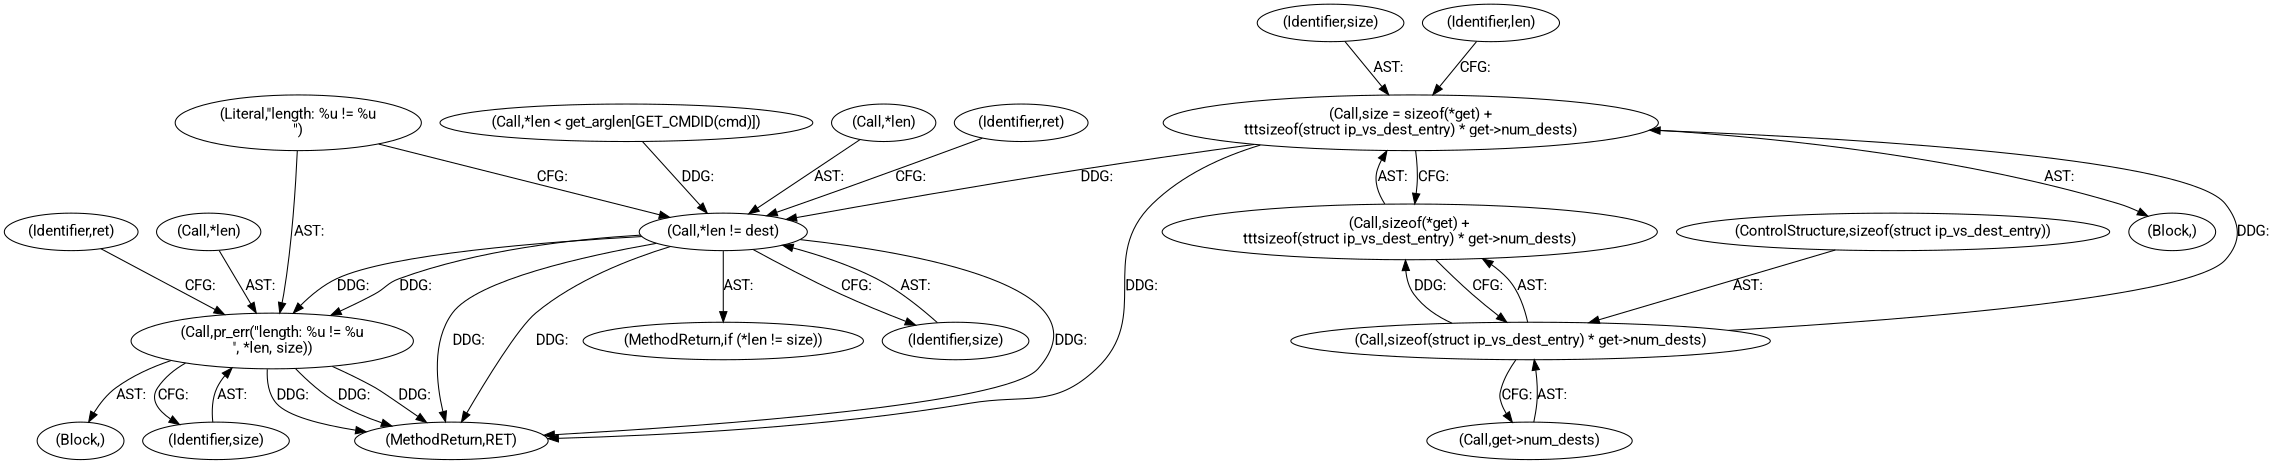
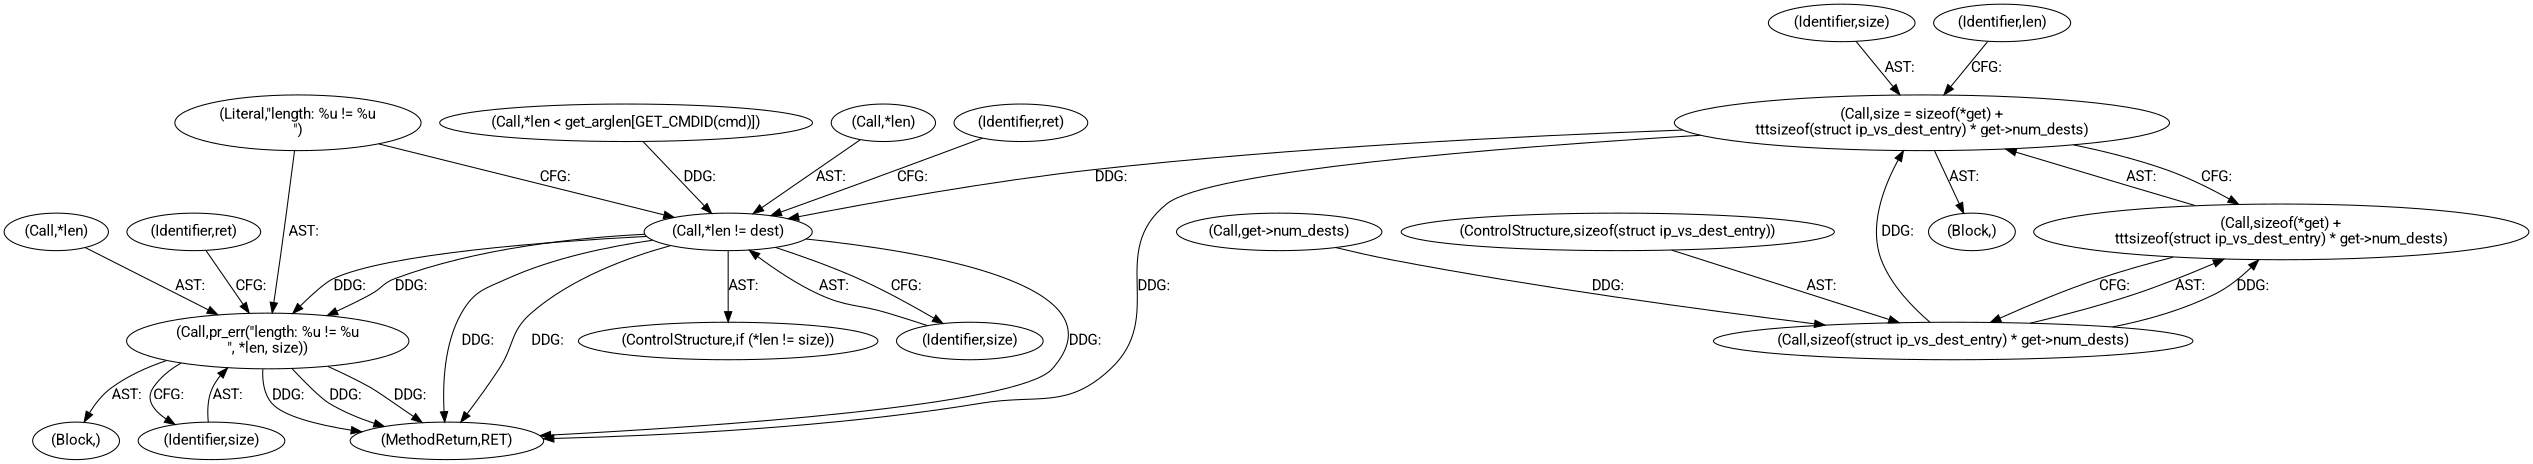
(723, 341) -> (728, 341)
(1502, 386) -> none
(1554, 396) -> (1610, 286)
